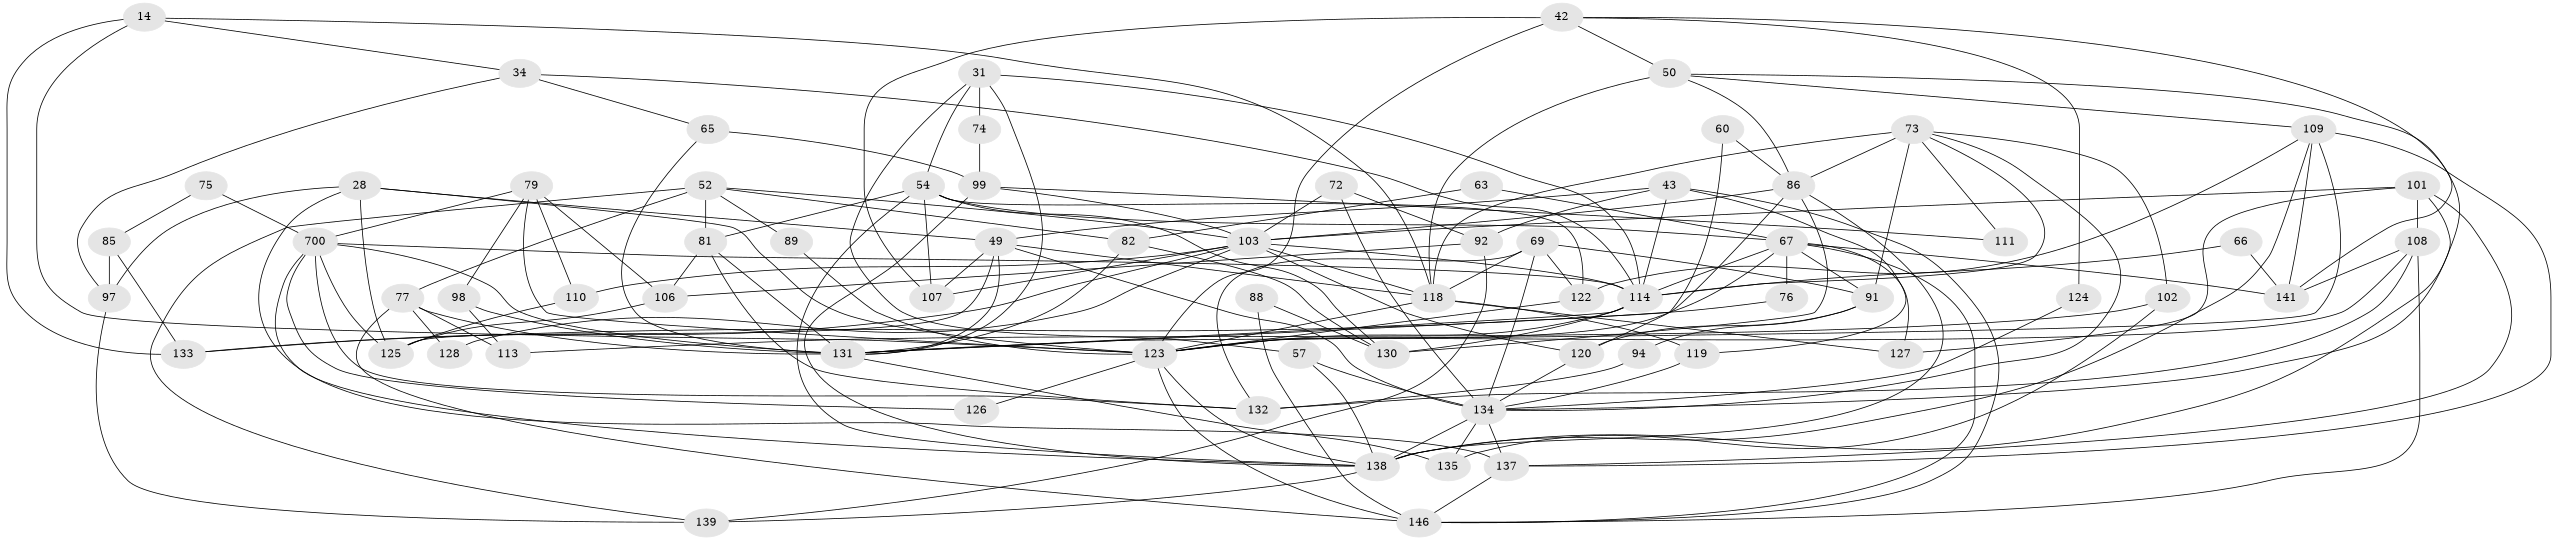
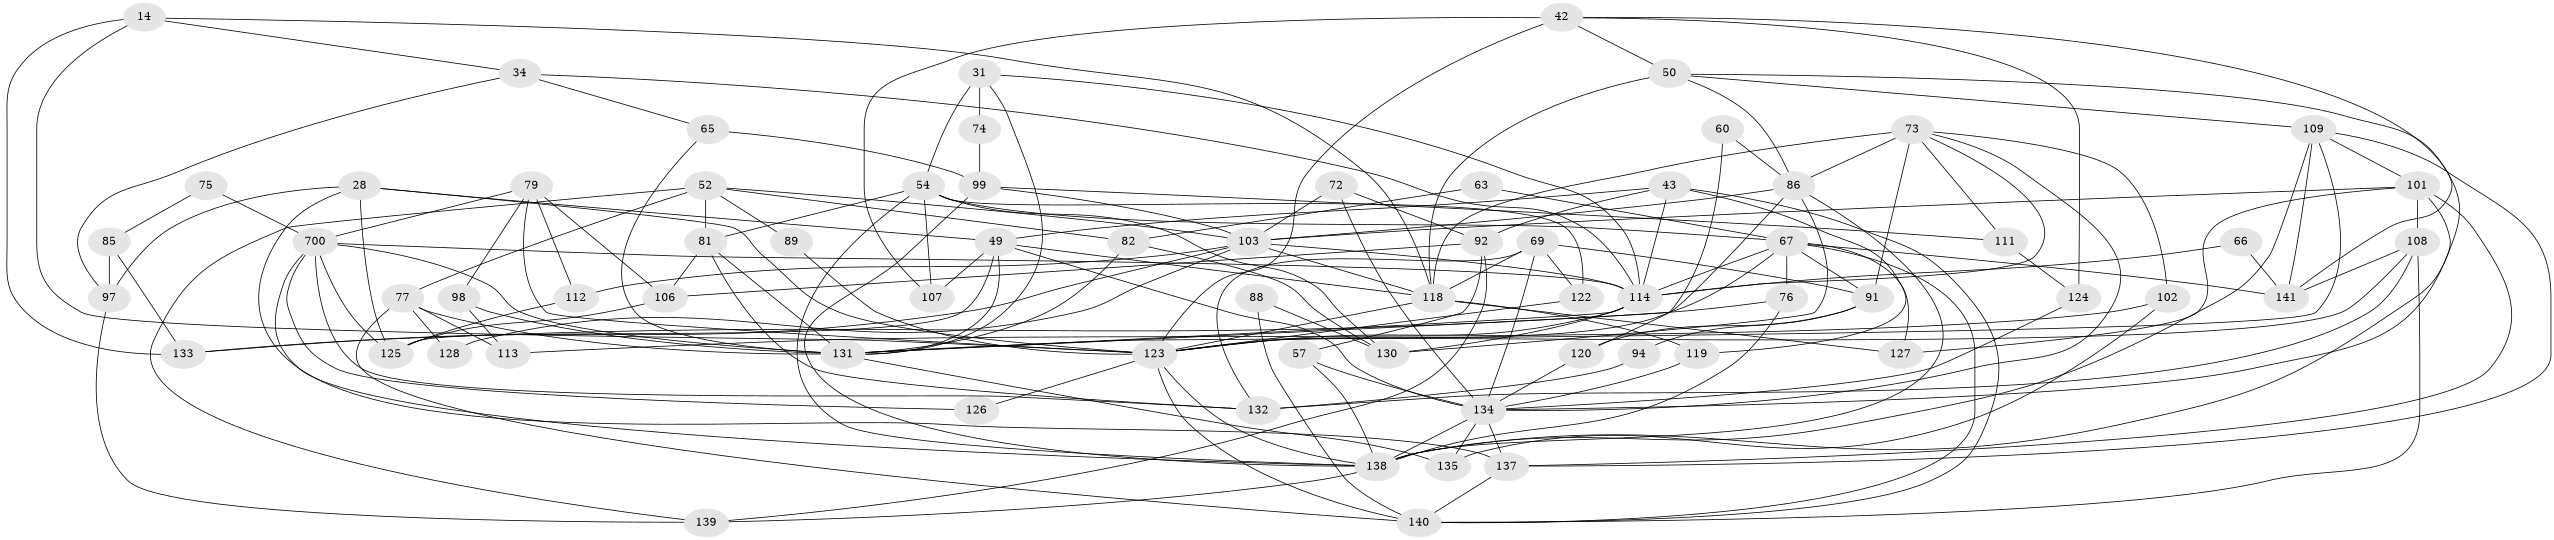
(2049, 252) -> (2366, 158)
none -> (2044, 272)
(1056, 276) -> none
(576, 298) -> (576, 298)
(1380, 302) -> none
(946, 325) -> (1421, 324)
none -> (1604, 419)
(1419, 523) -> (1419, 523)
